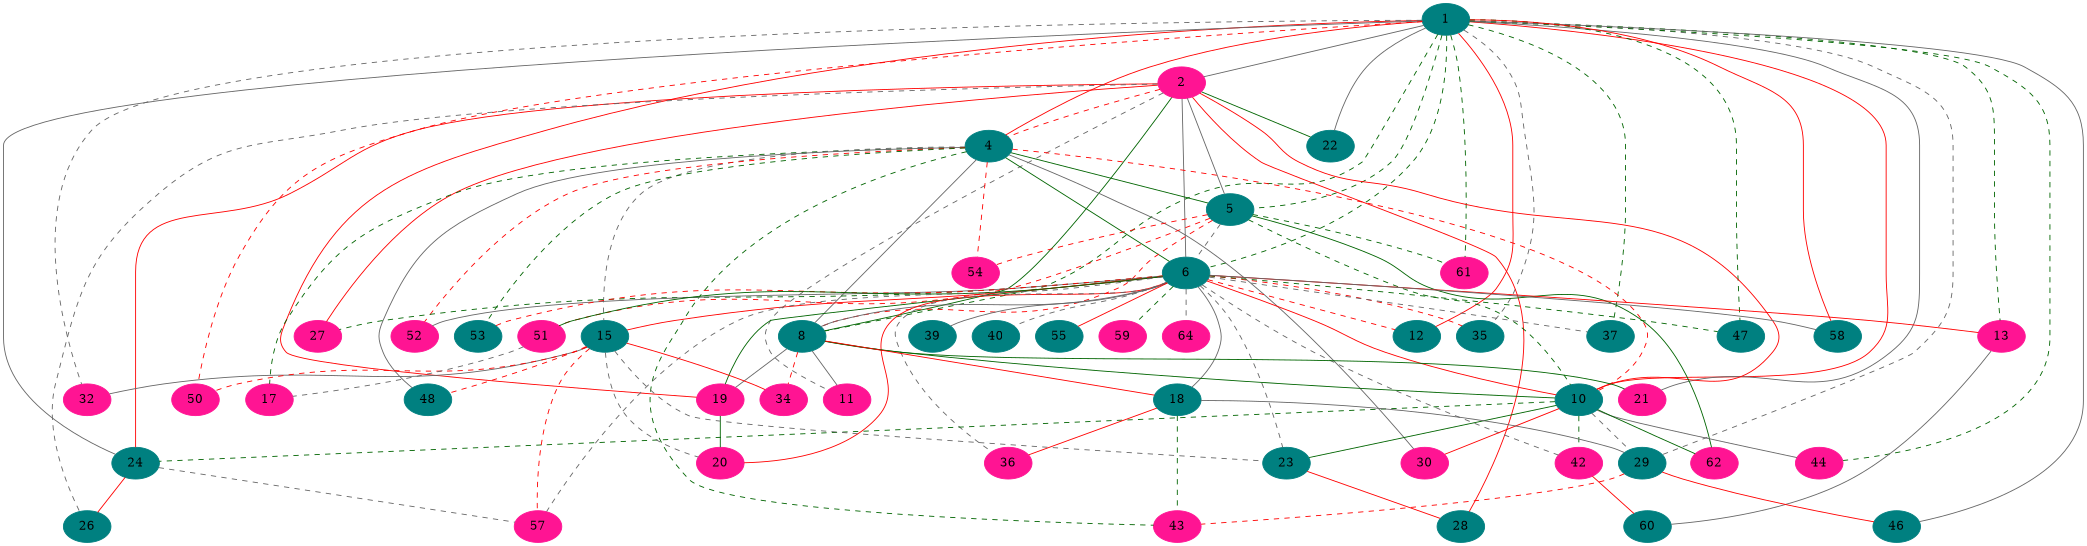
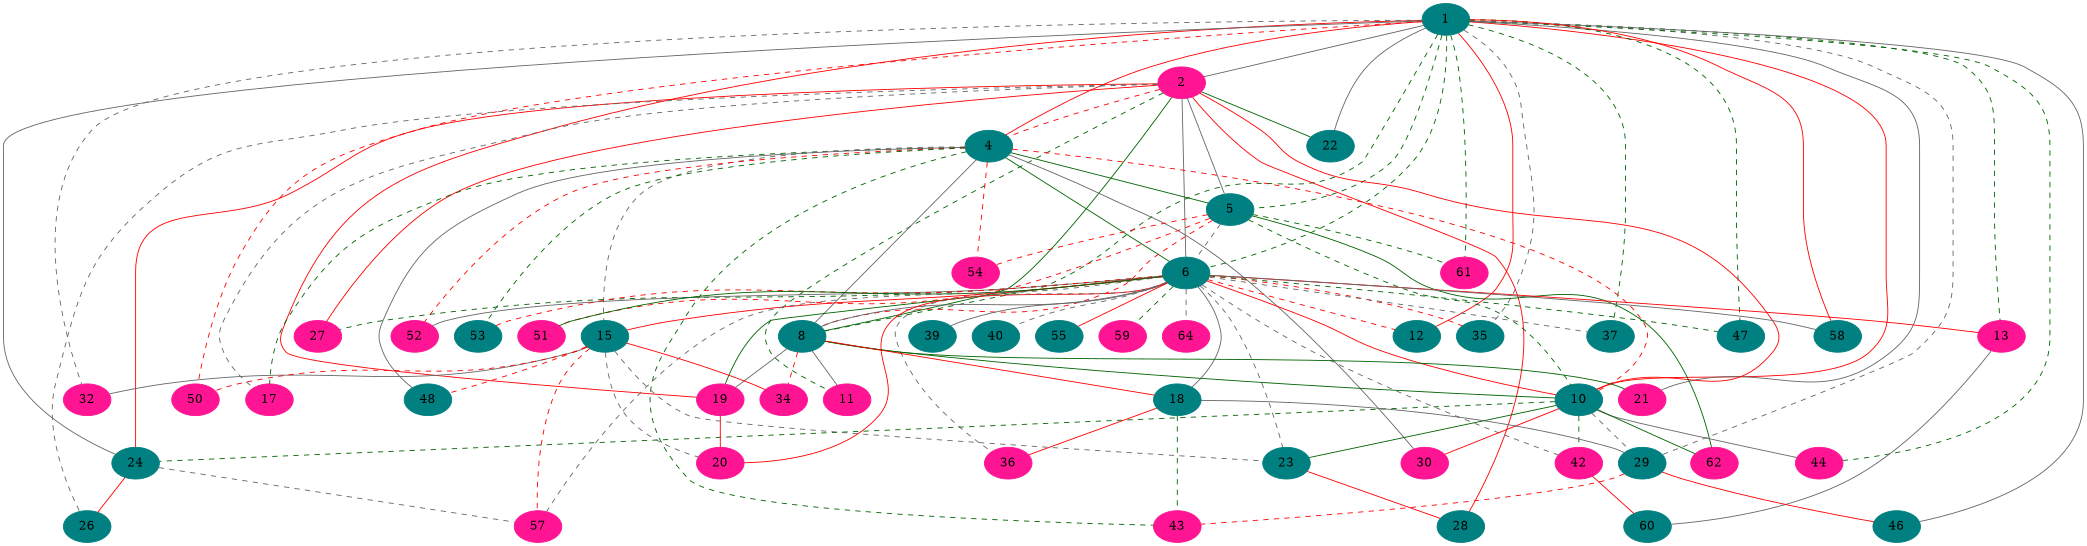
(929, 216) -> (929, 216)
(386, 382) -> (643, 115)
(720, 432) -> (720, 432)
